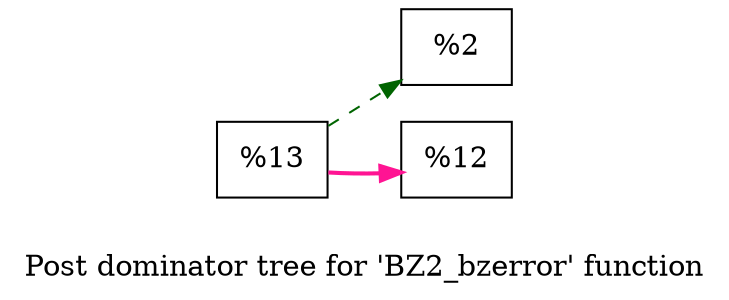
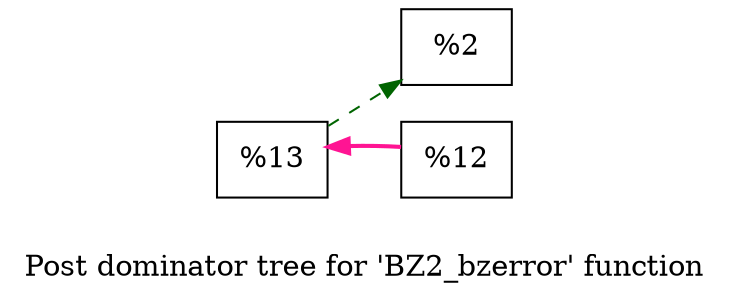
(354, 173) -> (375, 146)
